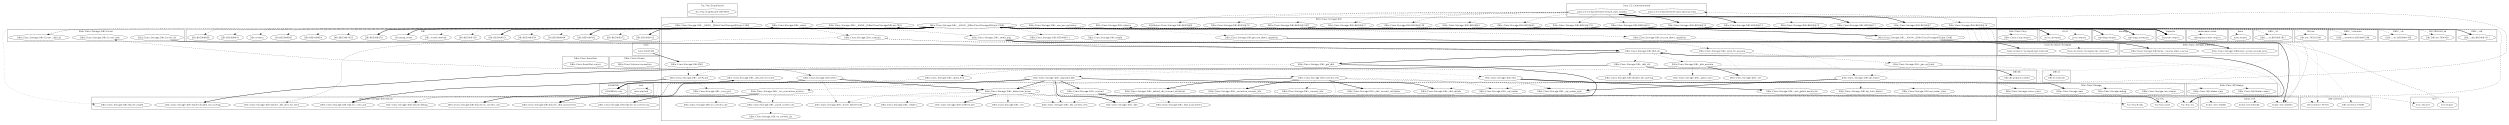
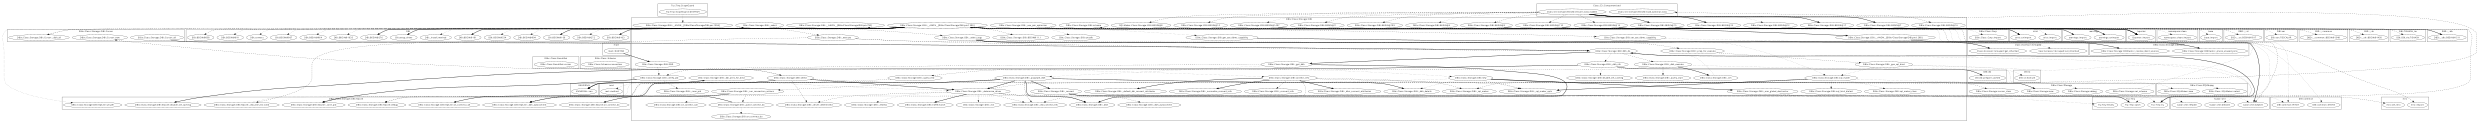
(468, 38) -> none
